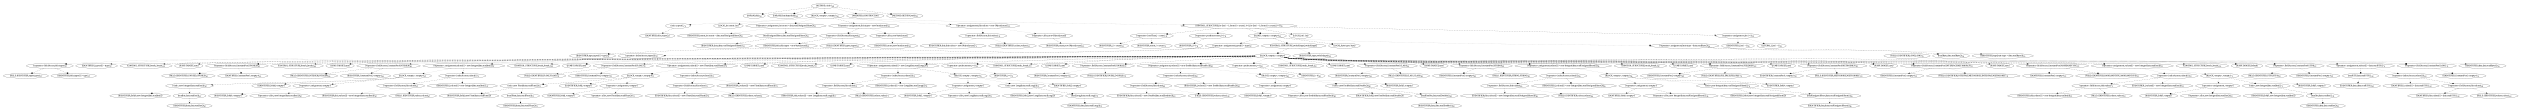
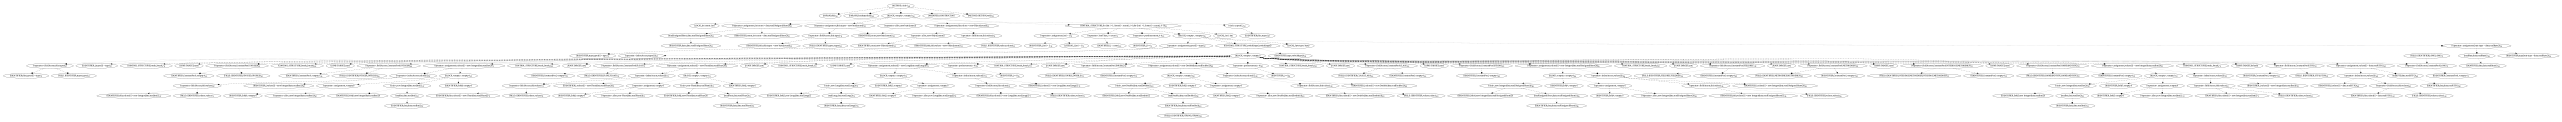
(877, 31) -> (858, 31)
(1152, 46) -> none
(1496, 71) -> (1183, 110)
